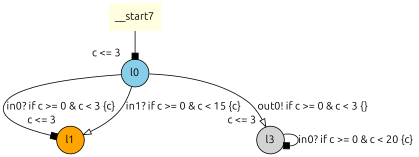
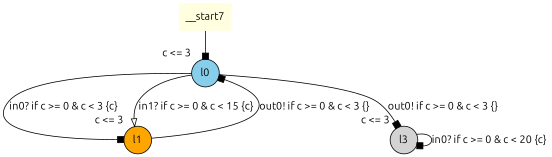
(212, 84) -> (312, 84)
none -> (231, 125)
